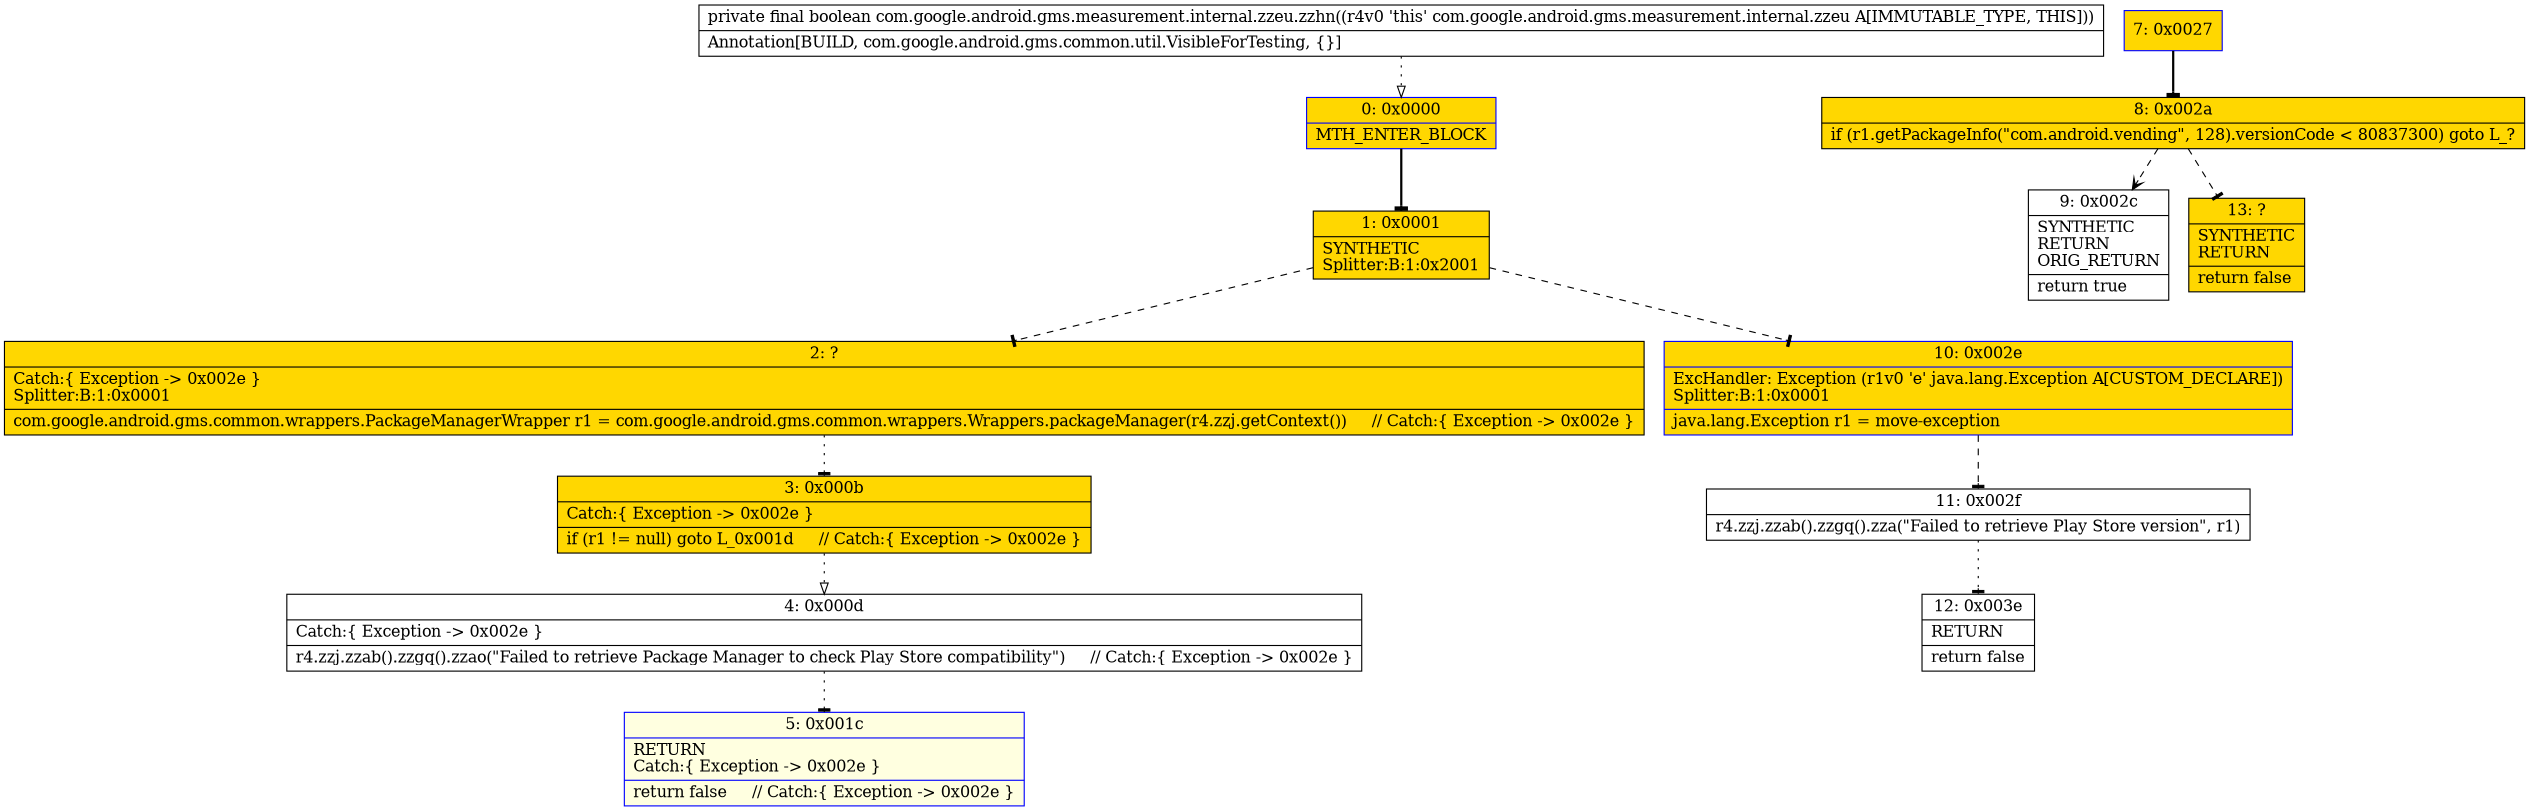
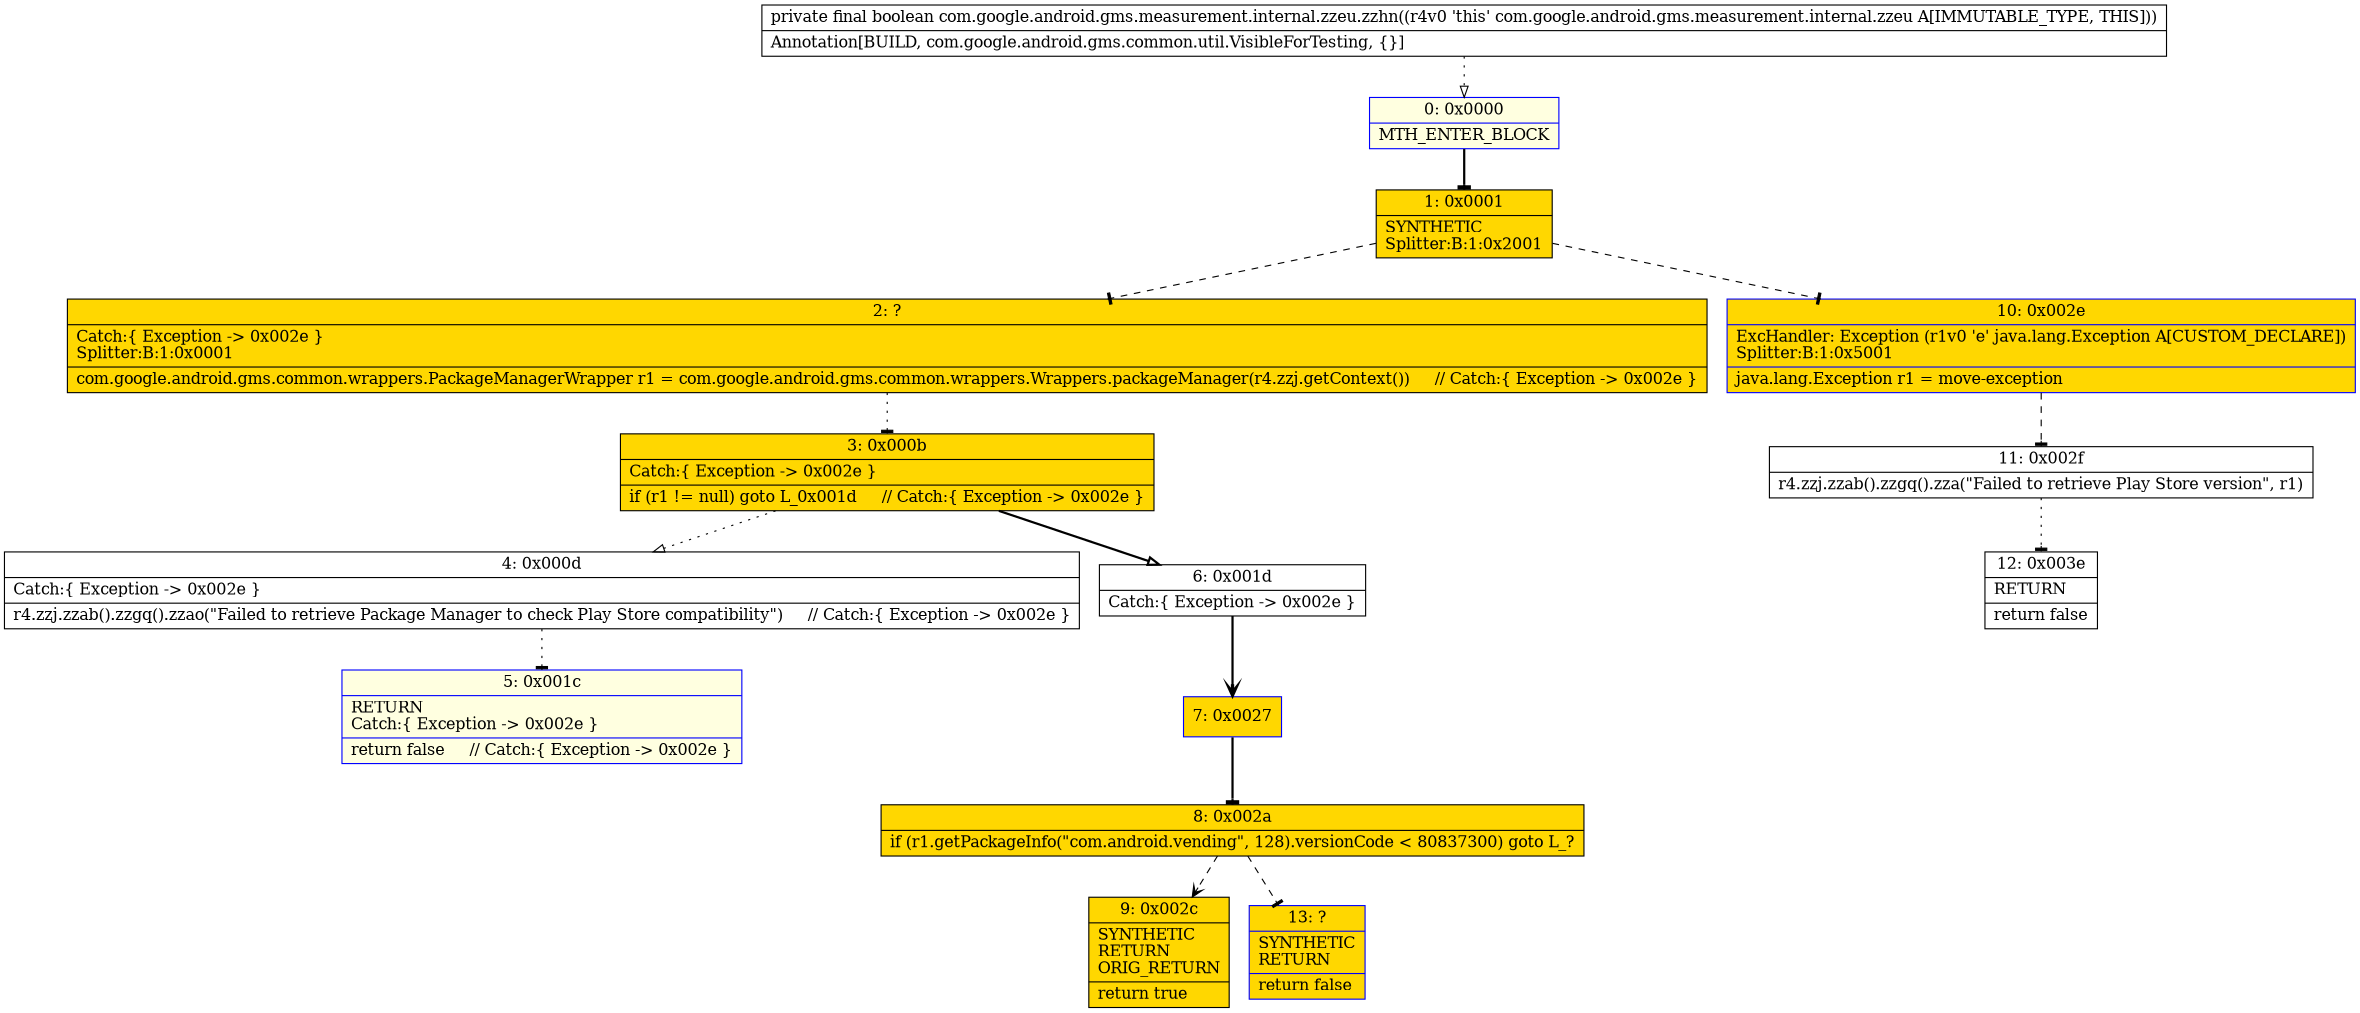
(1401, 123) -> (1464, 123)
(2099, 245) -> (1159, 952)
(2247, 245) -> (1307, 952)
(1752, 396) -> (1815, 354)
none -> (1233, 590)
